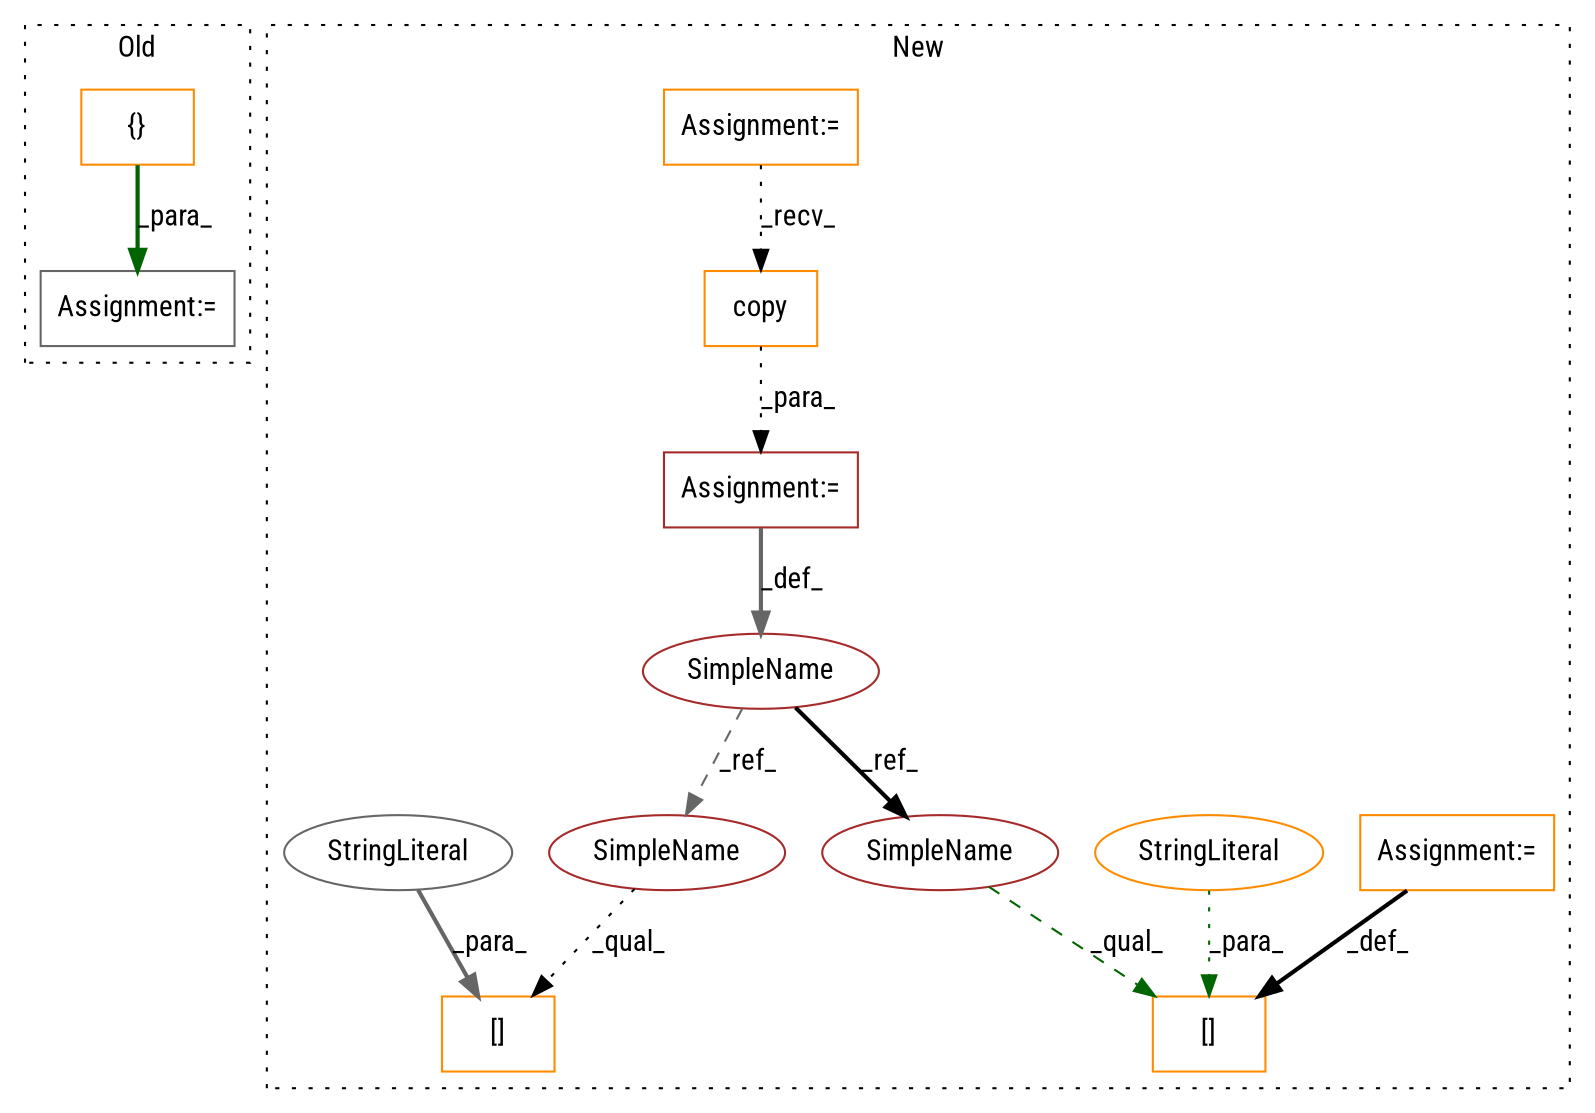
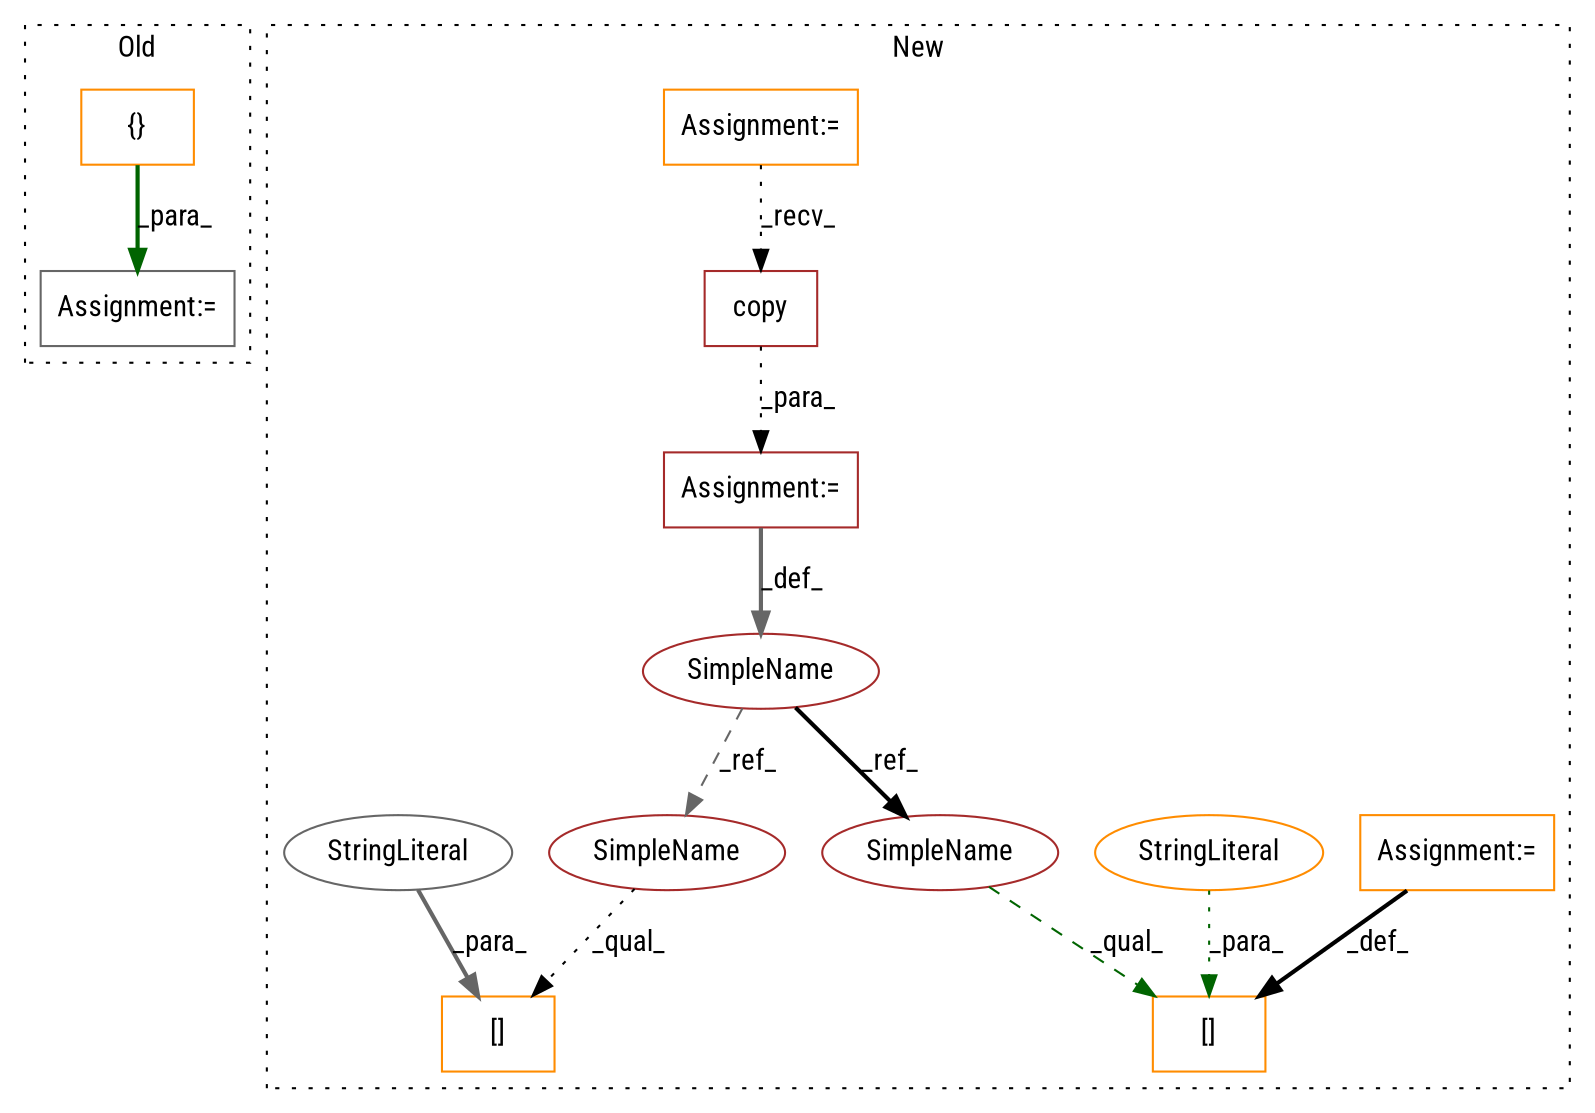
(761, 309) -> (761, 309)
